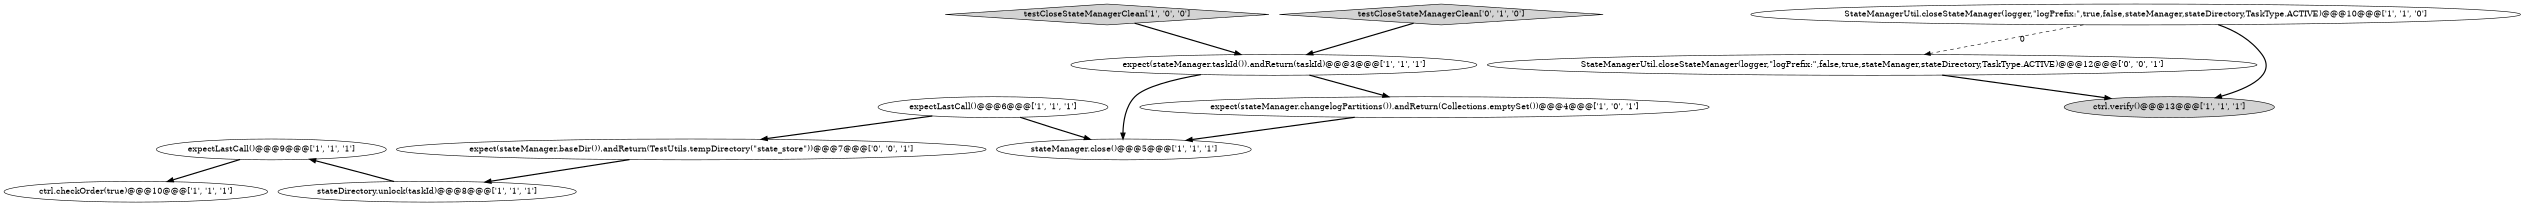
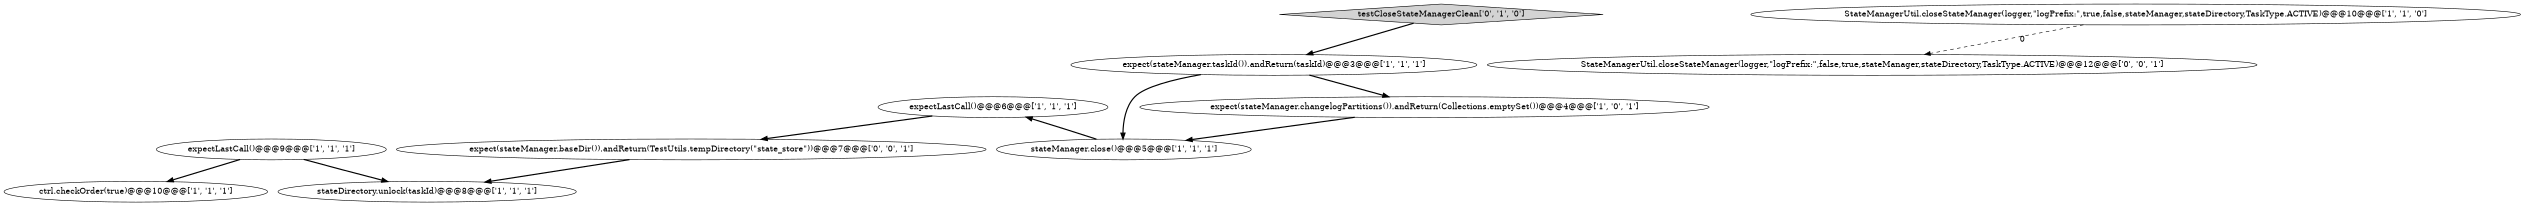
(1107, 14) -> none
(2169, 107) -> none
(1052, 128) -> (1064, 129)
(355, 171) -> (343, 170)
